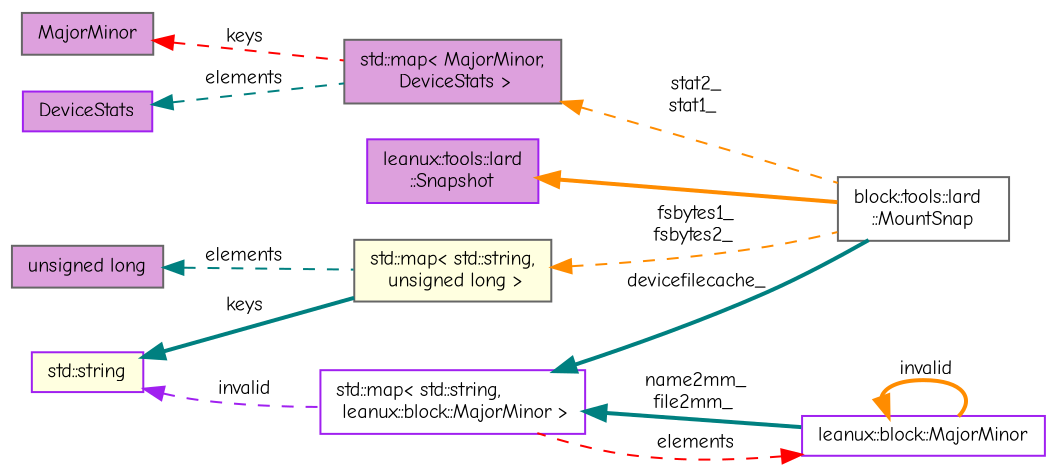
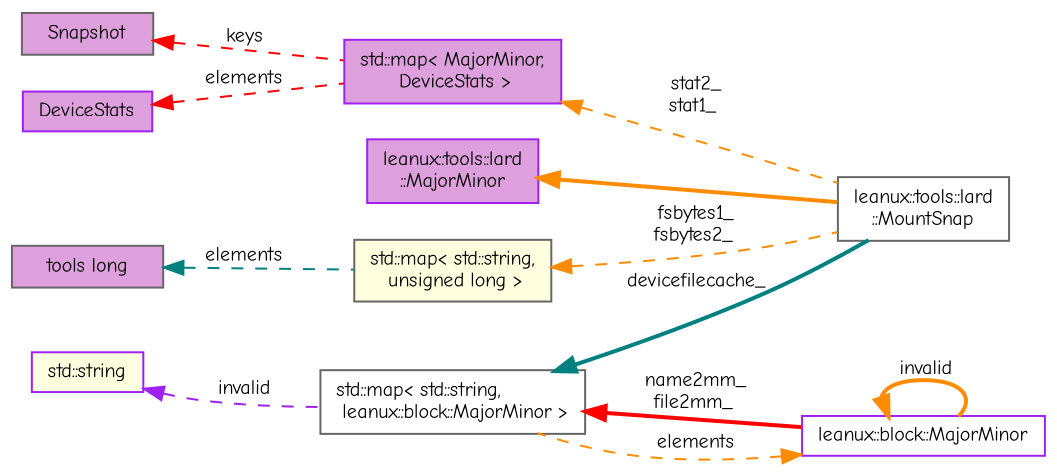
(88, 34) -> (88, 34)
(453, 72) -> (453, 72)
(258, 93) -> (258, 93)
(453, 171) -> (453, 171)
(923, 209) -> (923, 209)
(88, 267) -> (88, 267)
(259, 325) -> none
(453, 402) -> (453, 402)
(703, 420) -> (703, 420)
(658, 458) -> (658, 458)
